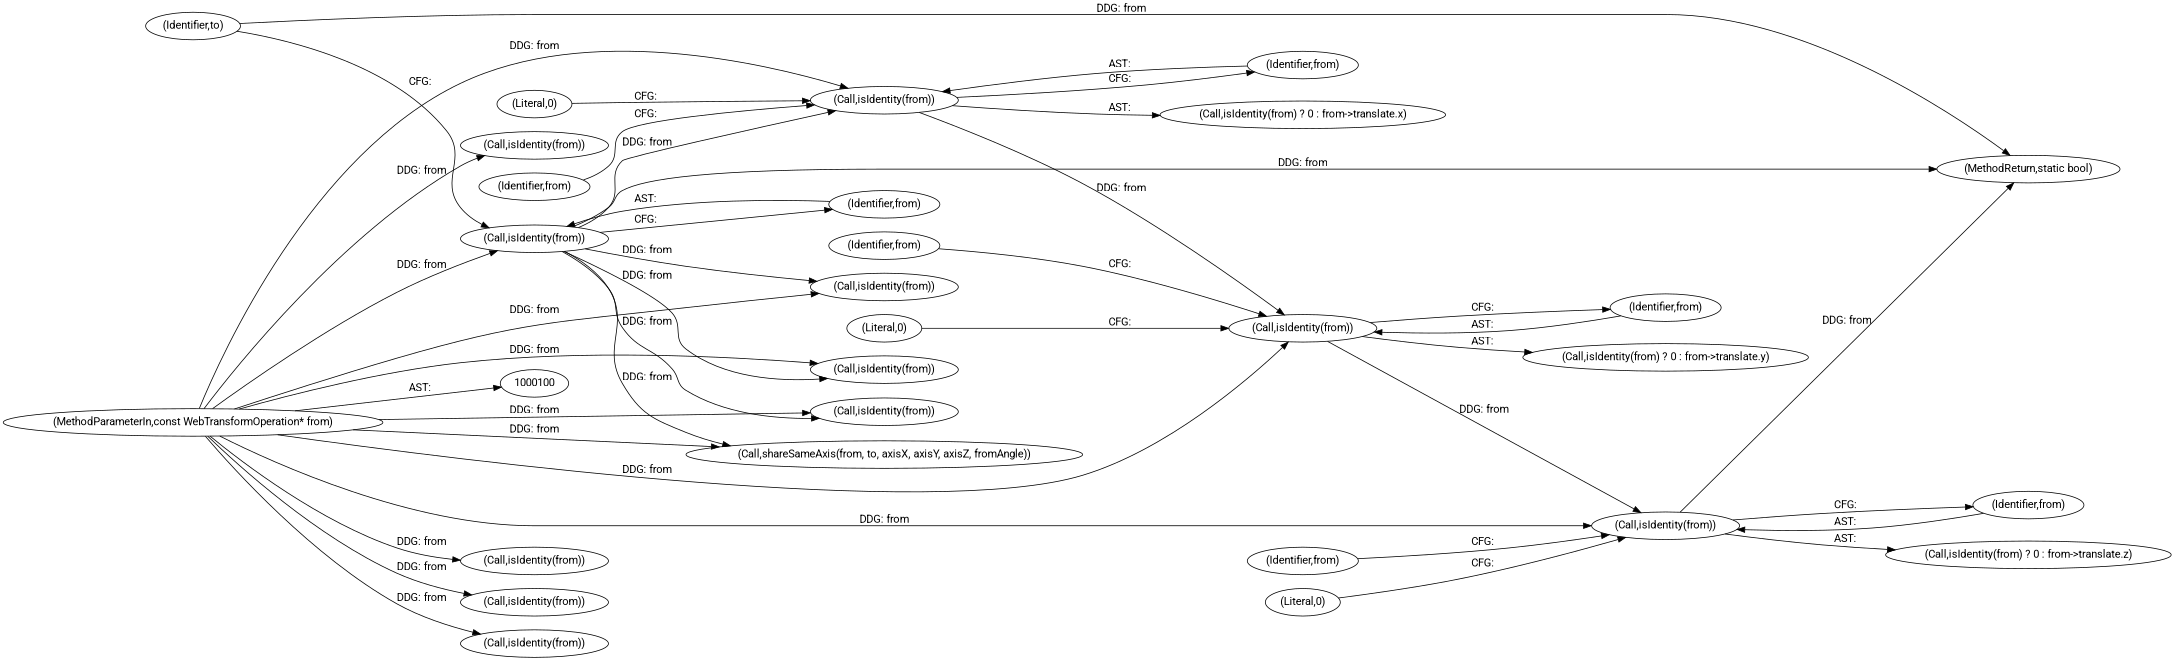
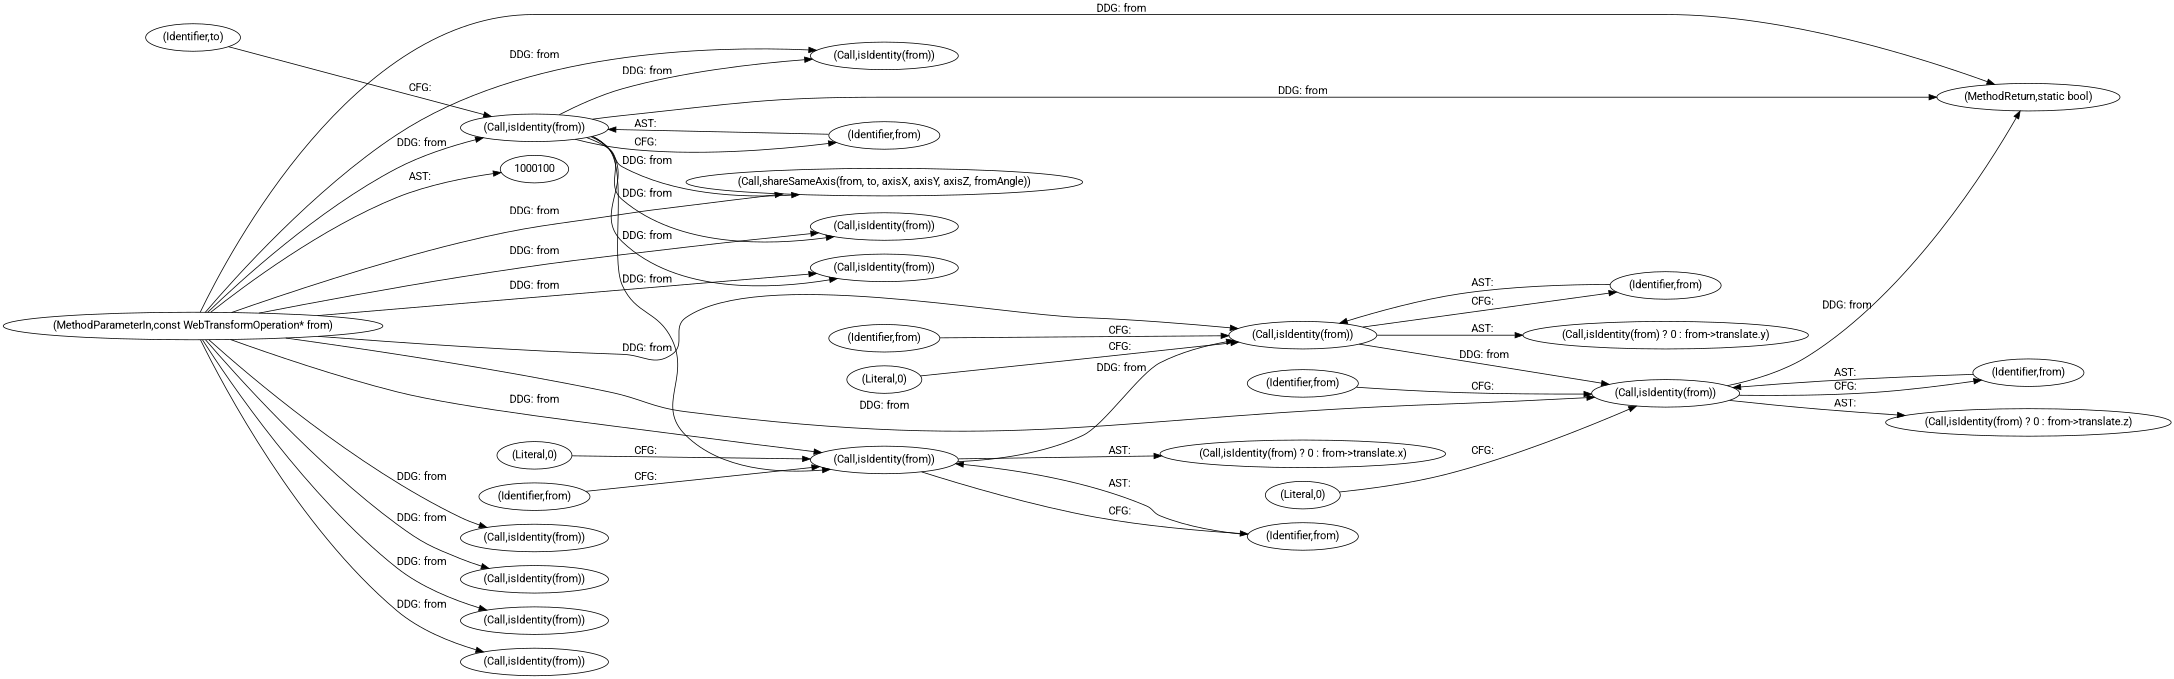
(1138, 15) -> (1031, 15)
